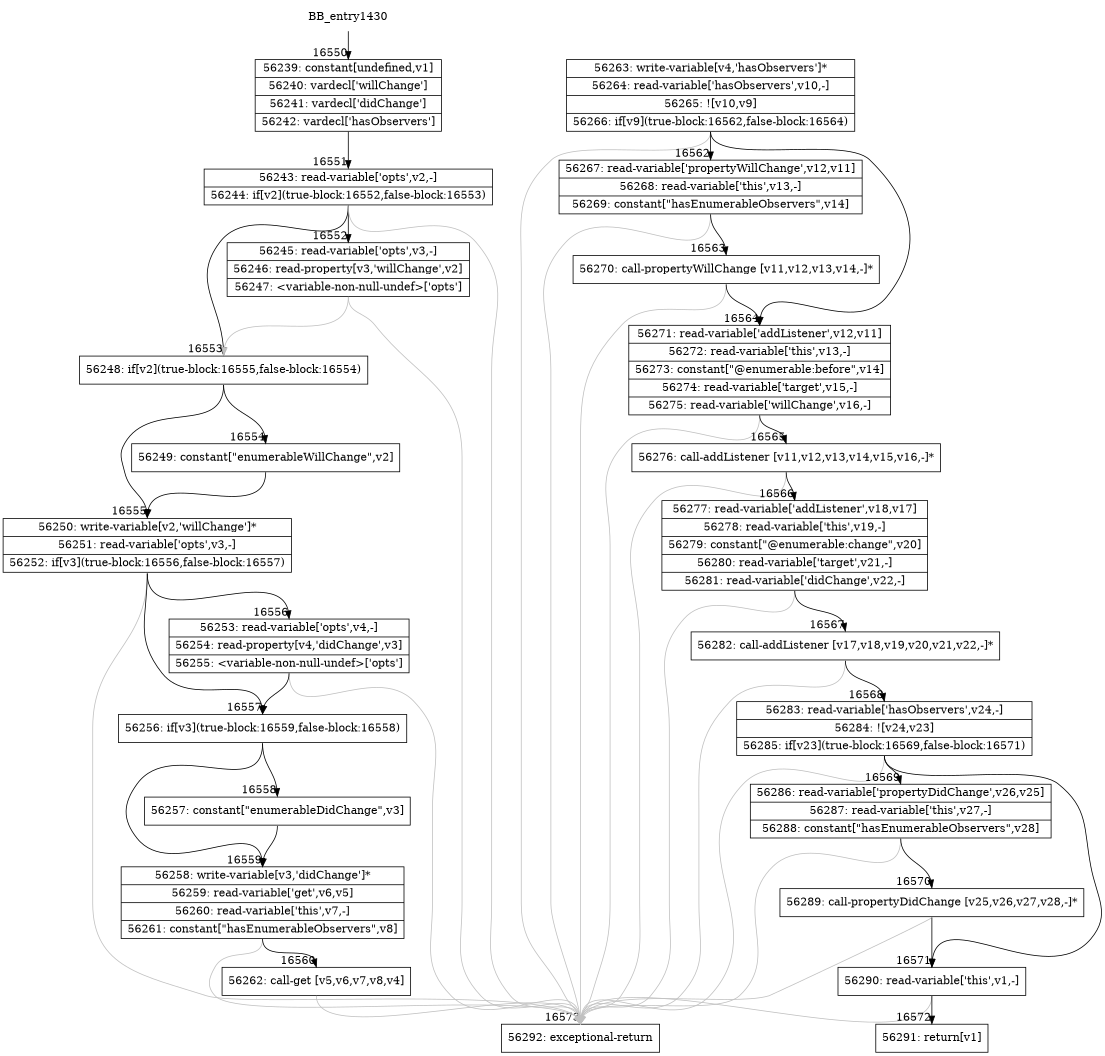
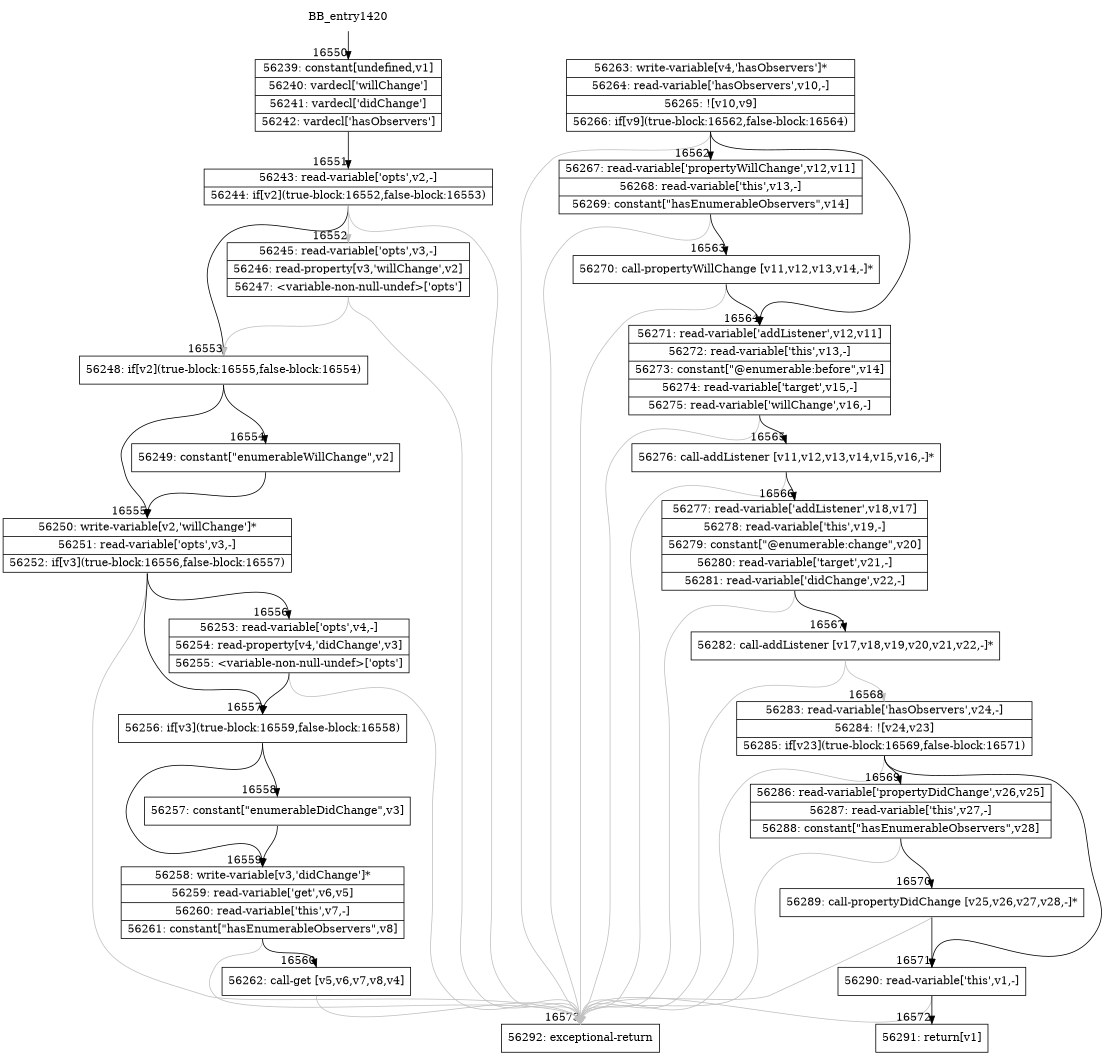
(348, 17) -> (348, 17)
(348, 225) -> (348, 225)
(861, 680) -> (861, 680)
